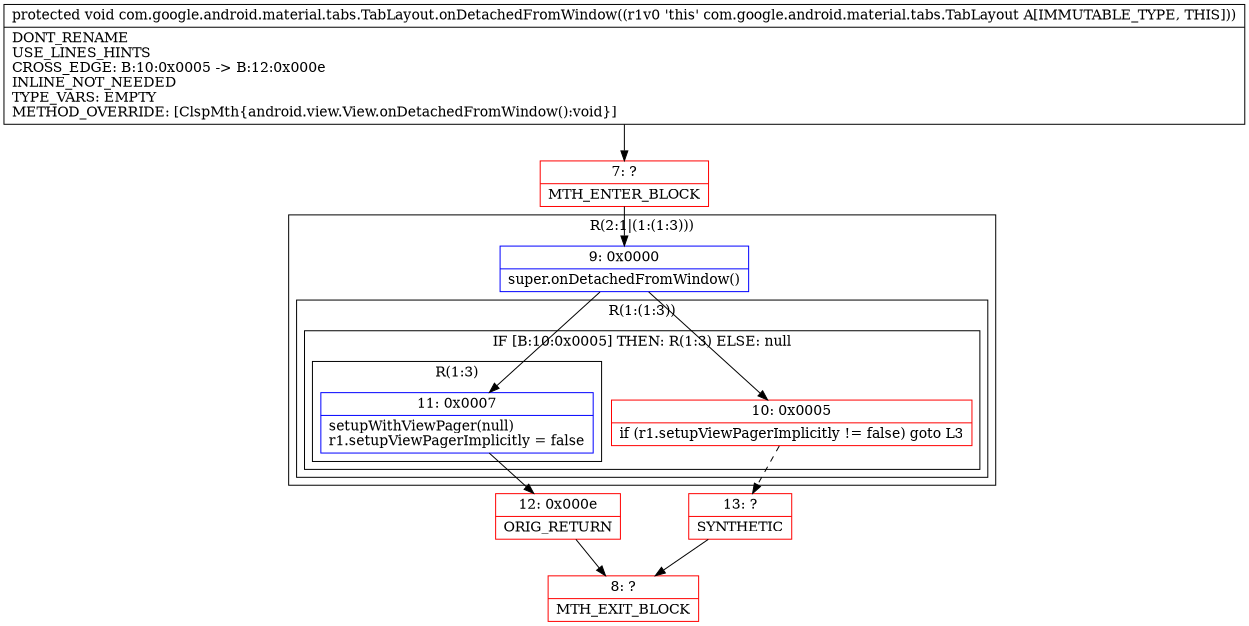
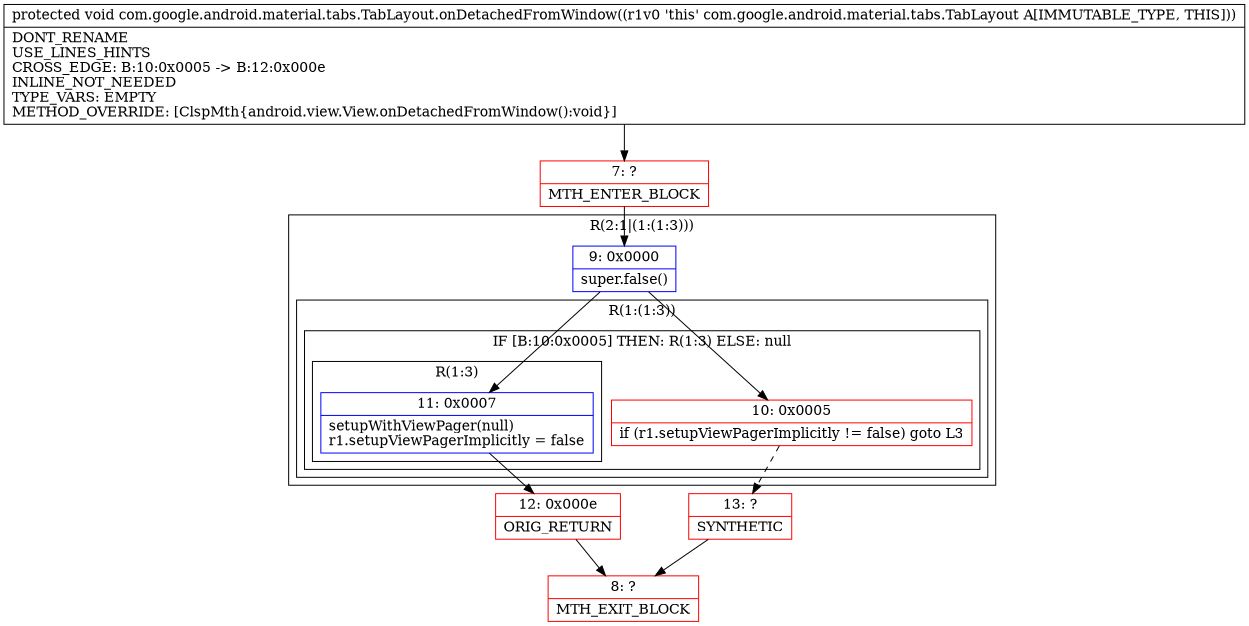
(624, 280) -> (624, 280)
